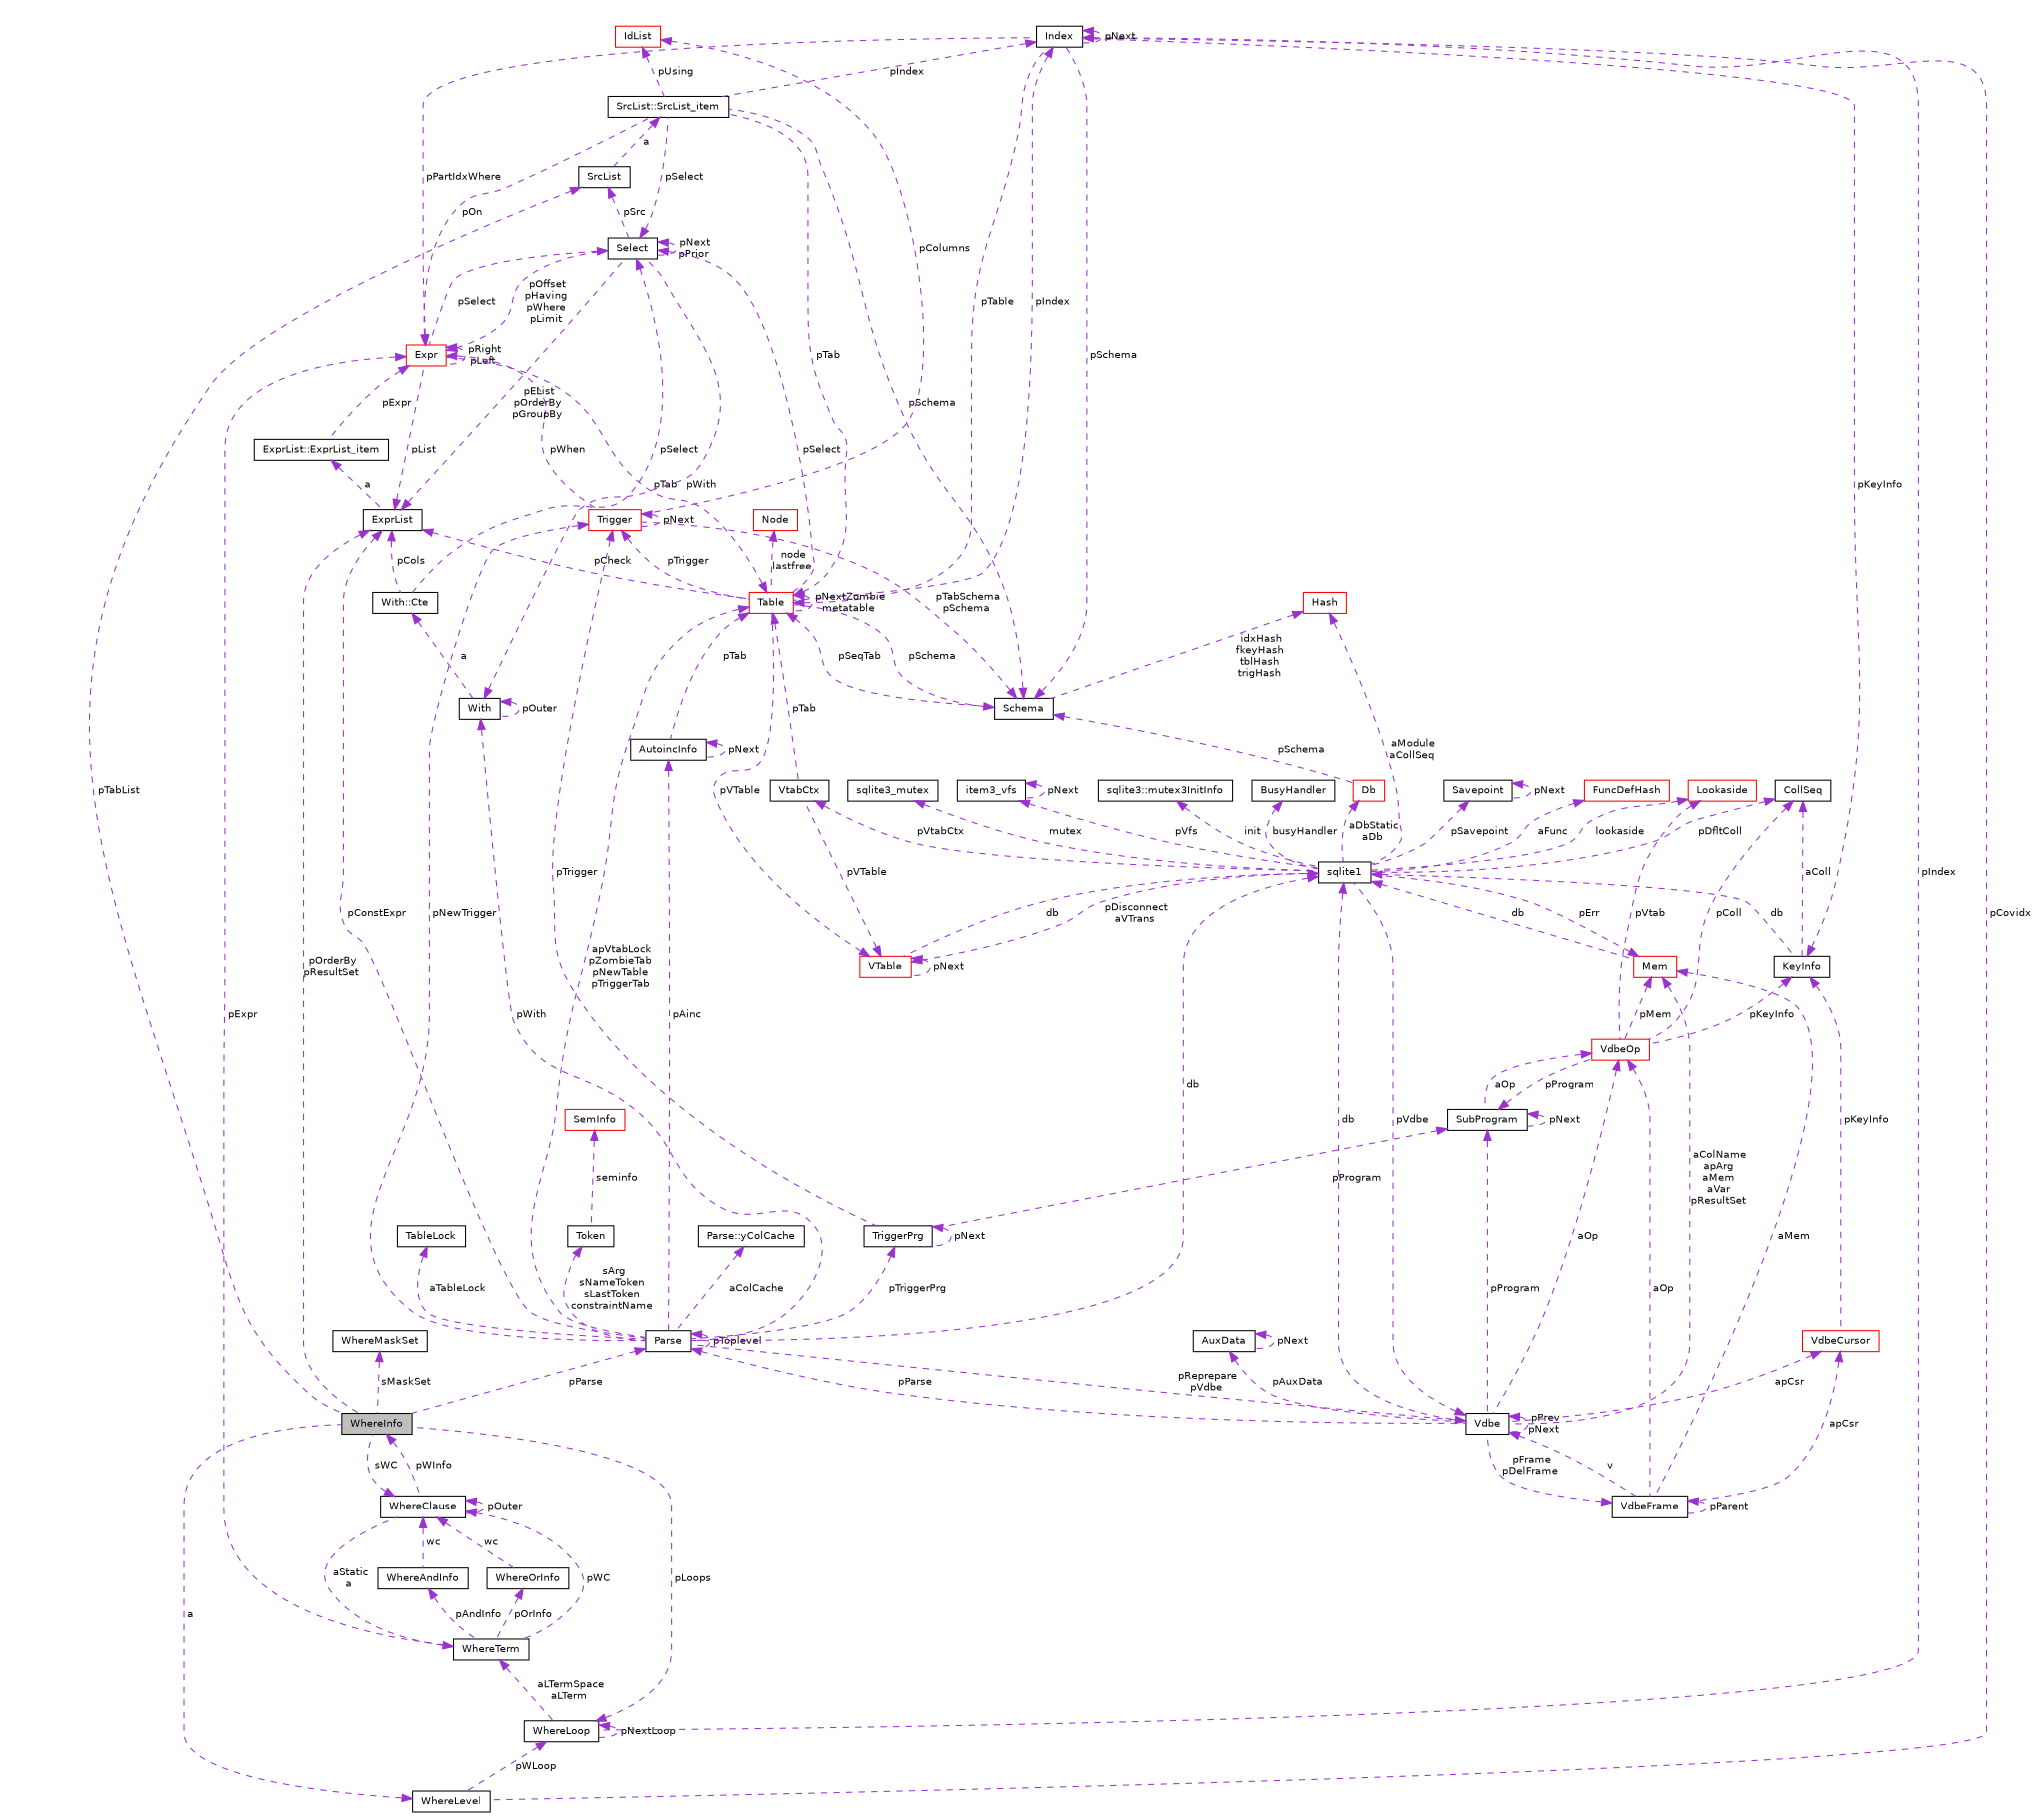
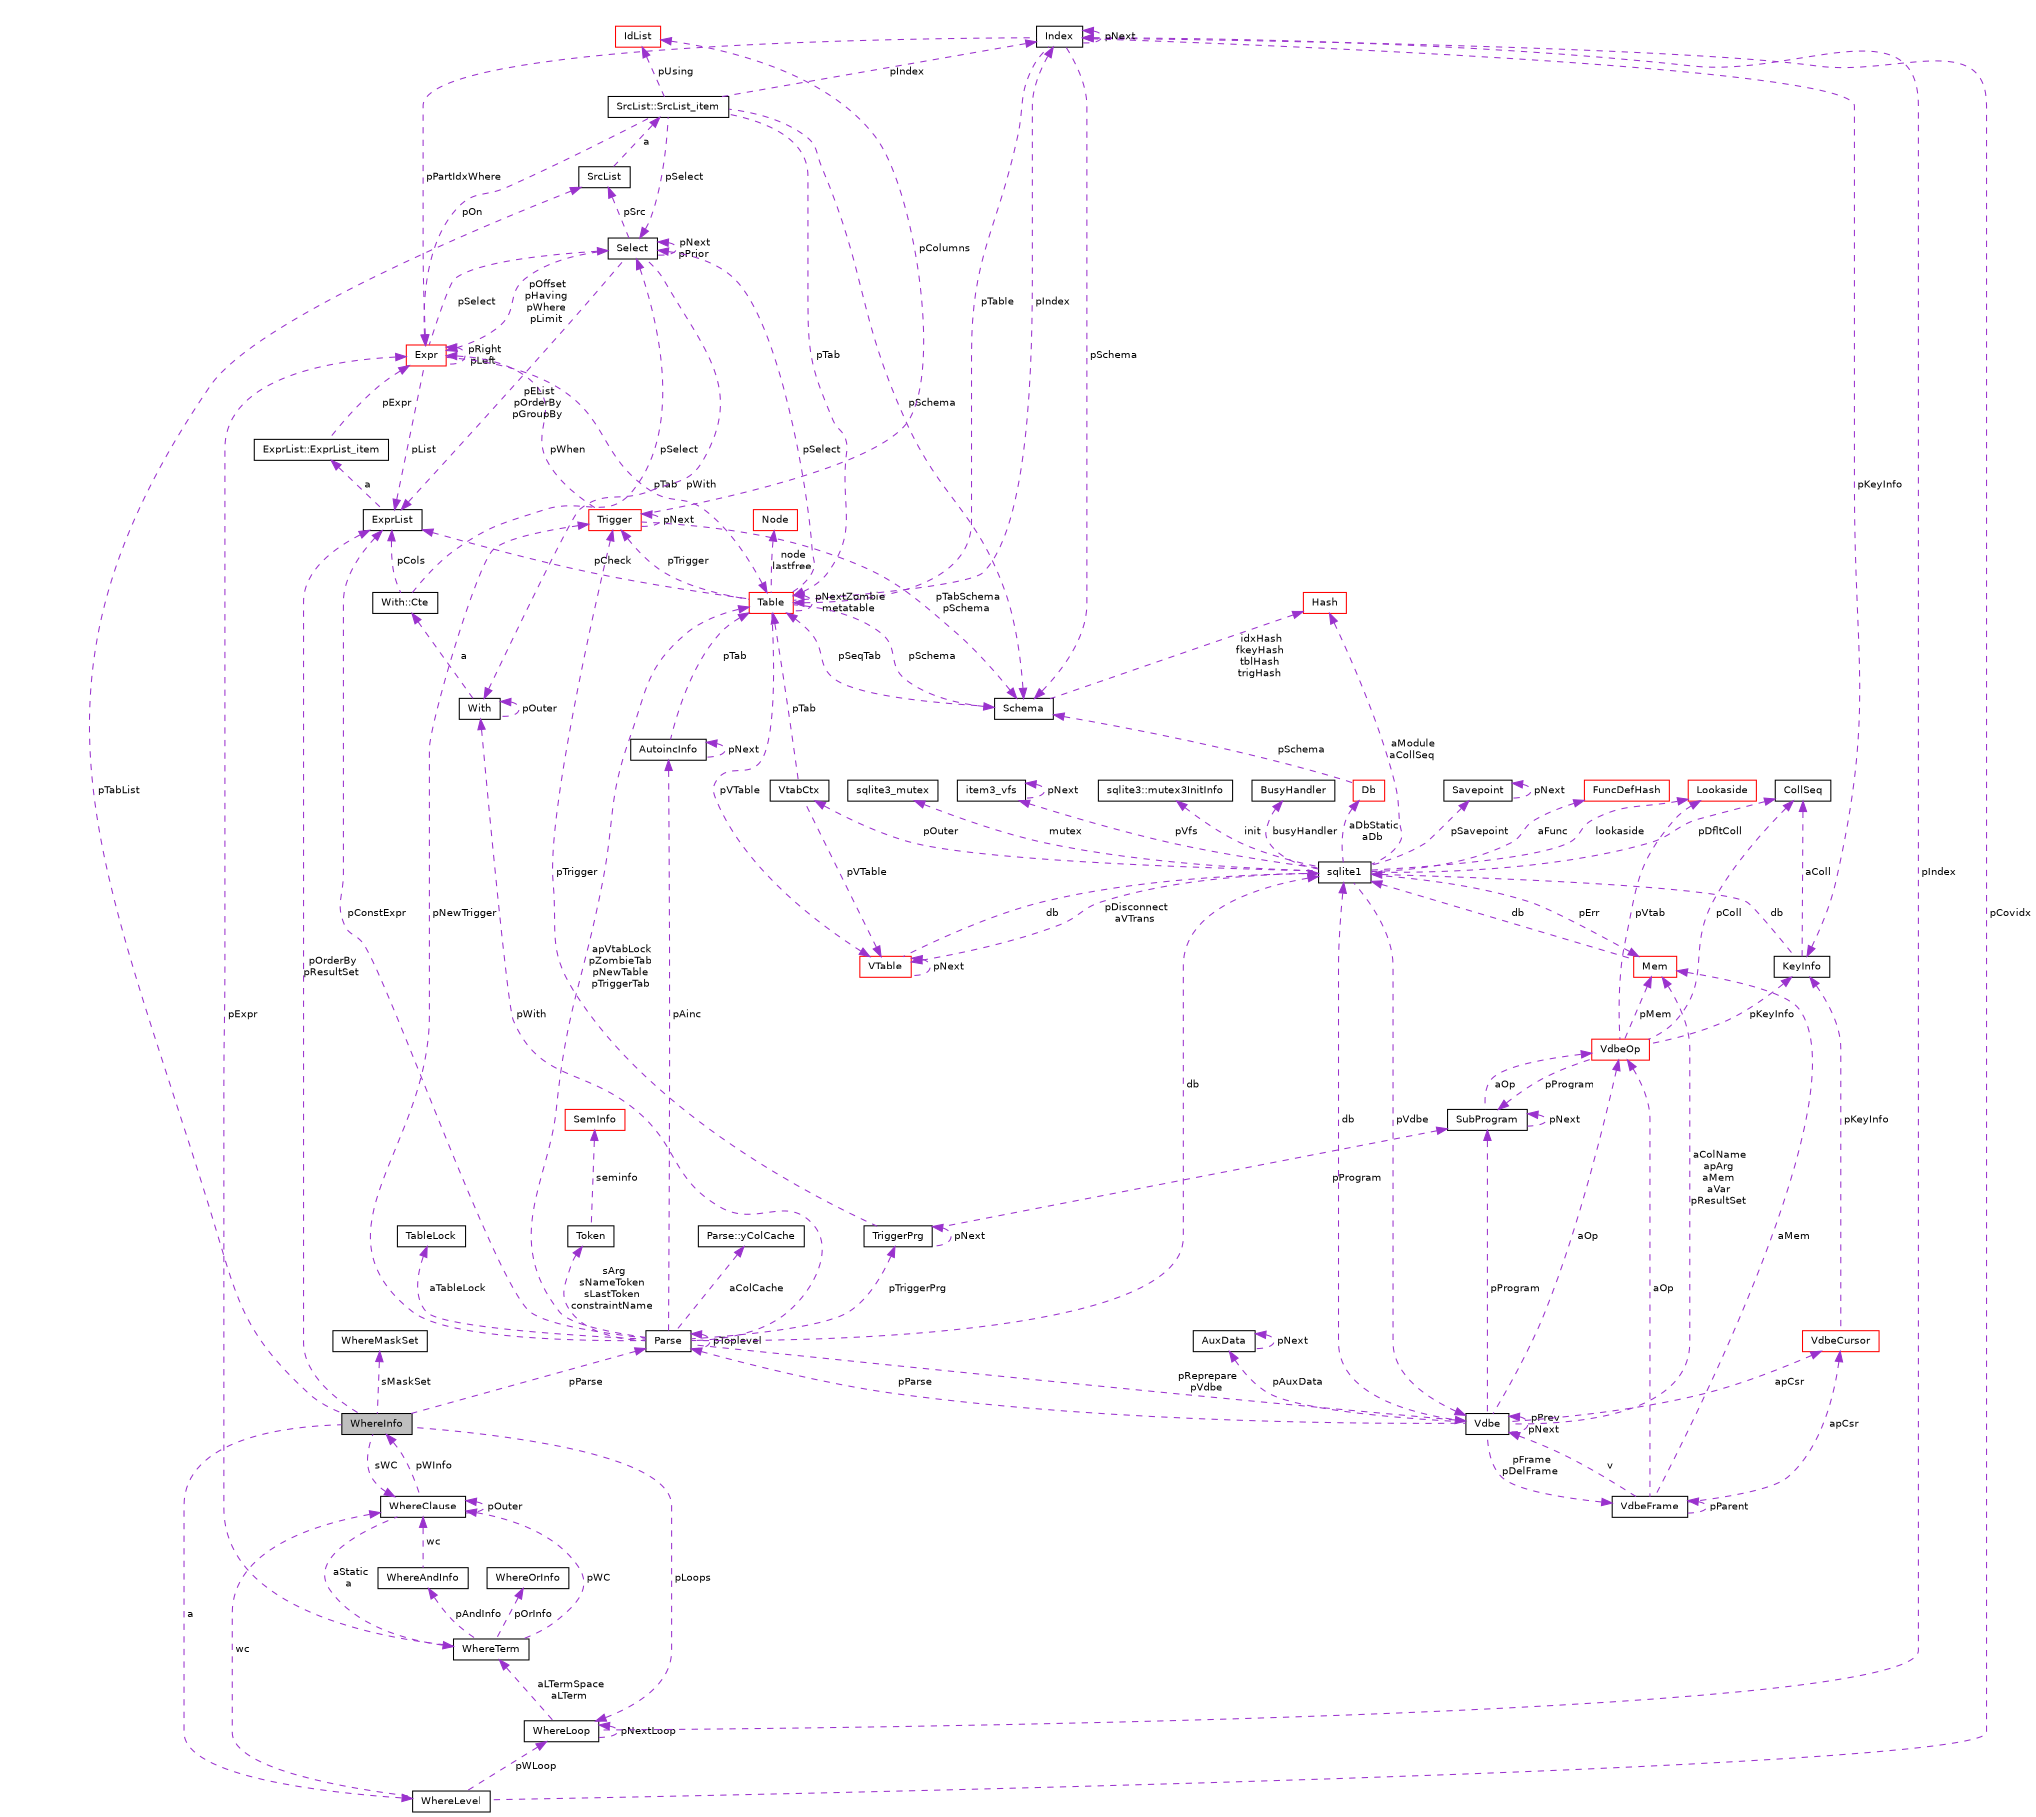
(940, 832) -> (940, 832)
(480, 1545) -> (232, 1681)
